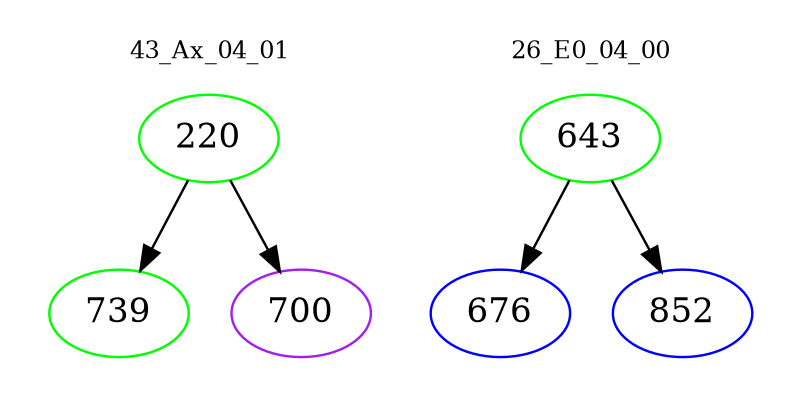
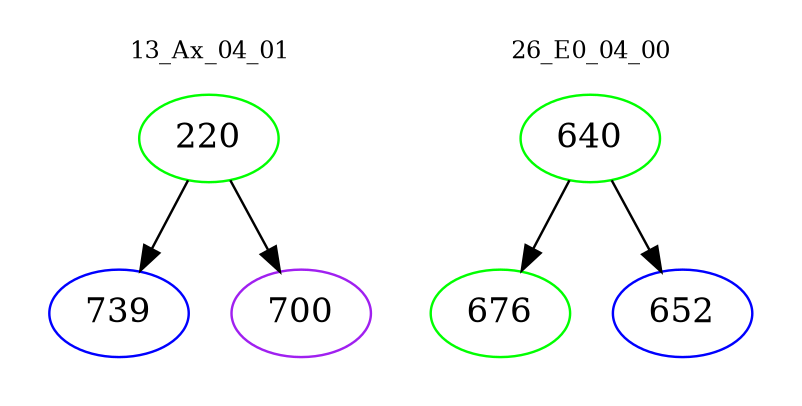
(210, 52) -> (210, 52)
(590, 138) -> (590, 138)
(119, 313) -> (119, 313)
(500, 313) -> (500, 313)
(683, 313) -> (683, 313)
